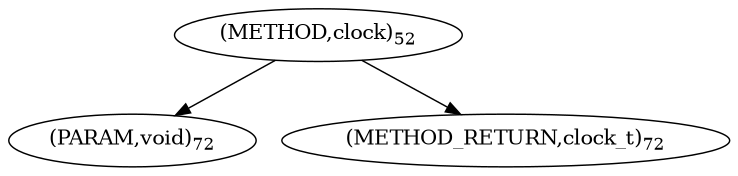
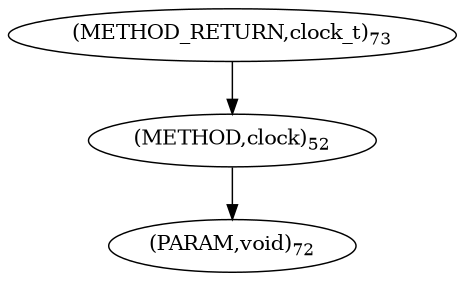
(405, 84) -> (232, 81)
(654, 138) -> (381, 33)
